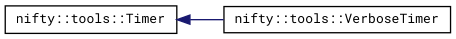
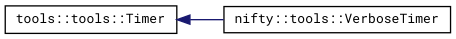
(91, 20) -> (91, 20)
